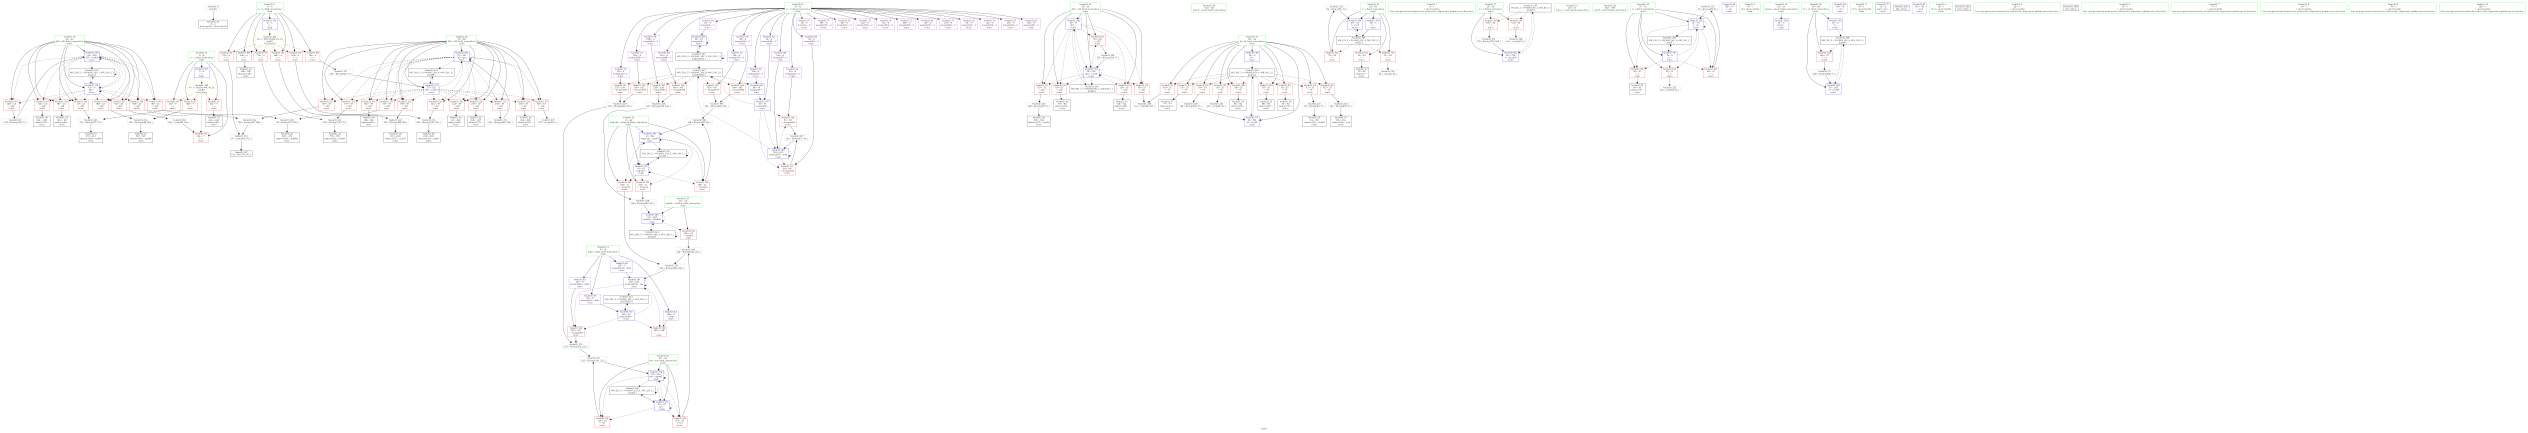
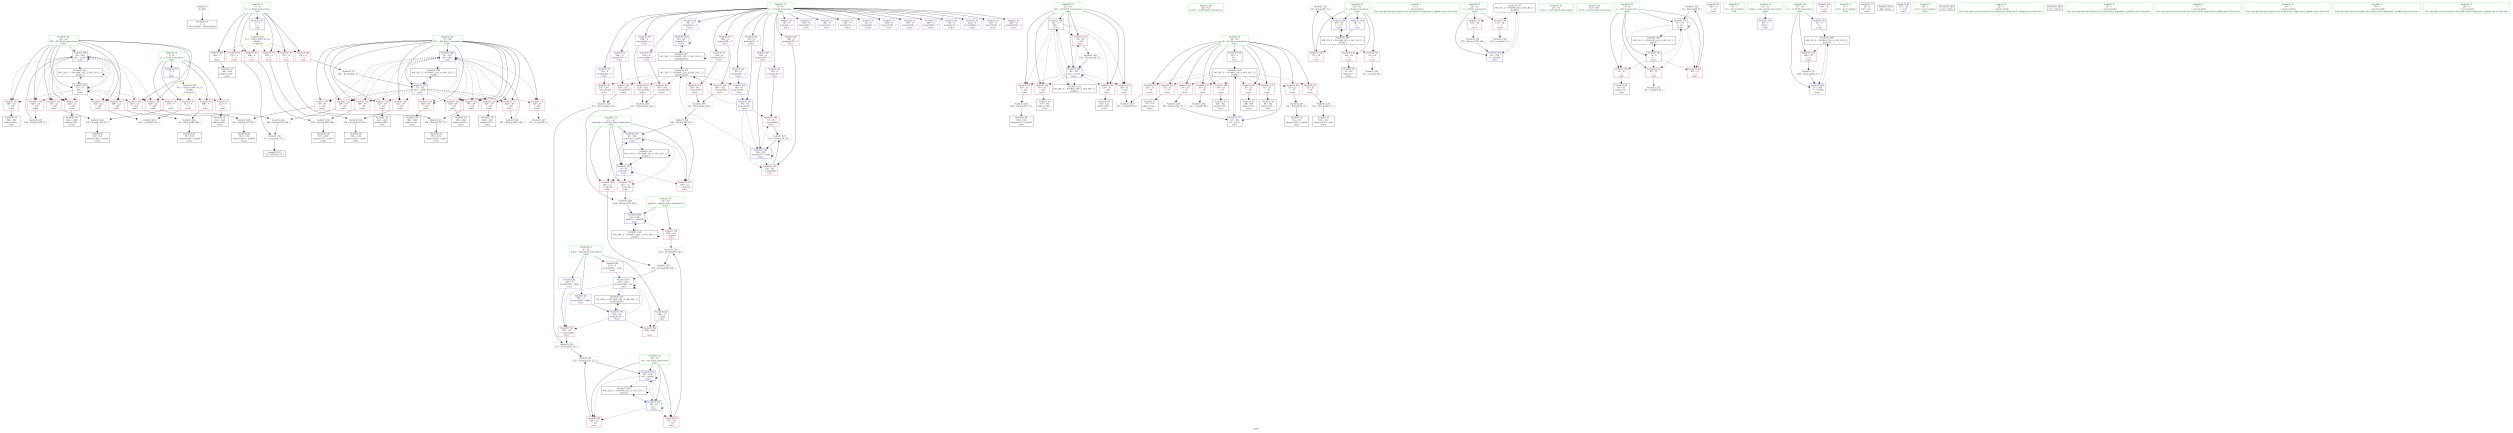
(188, 128) -> (171, 114)
